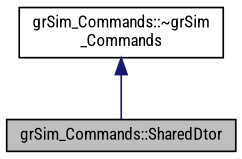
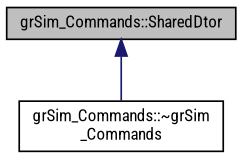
(121, 97) -> (121, 79)
